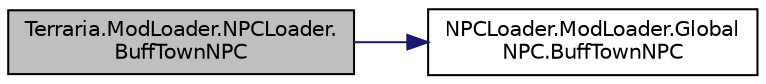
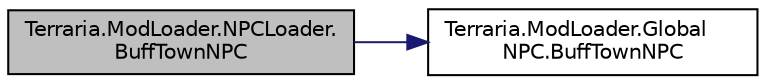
(593, 42) -> (593, 42)
